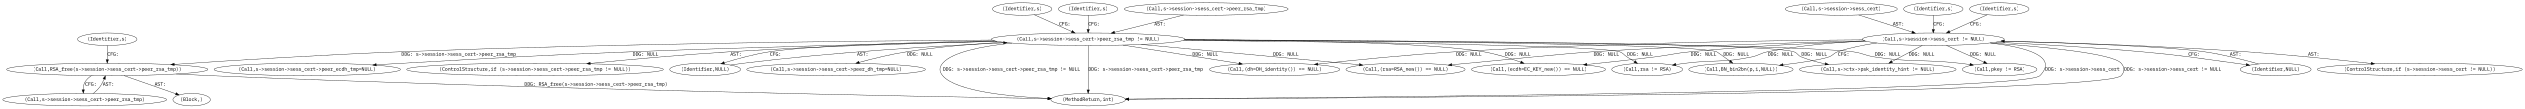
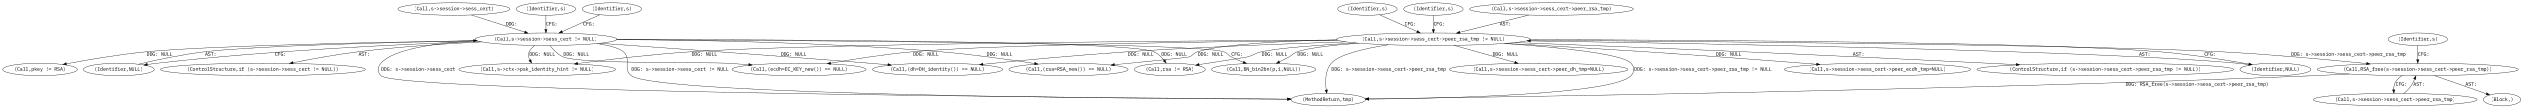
(1900, 24) -> (513, 24)
(1578, 43) -> none
(1088, 100) -> (1328, 100)
